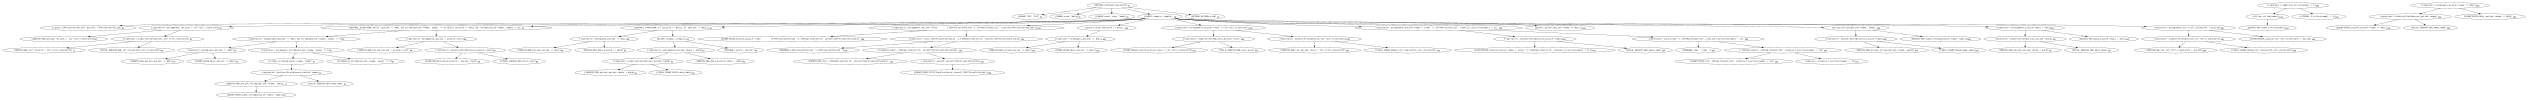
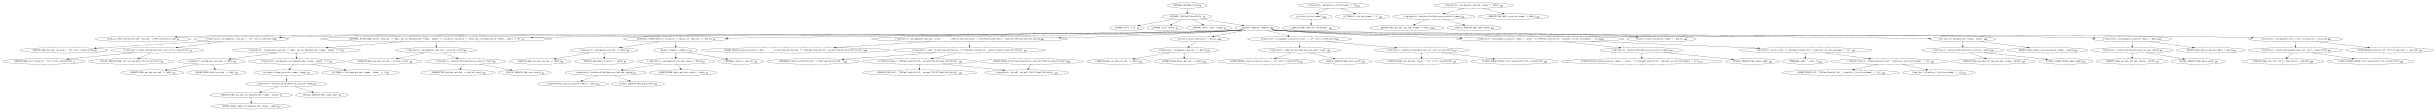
(1159, 11) -> (1187, 10)
(953, 66) -> (1029, 66)
